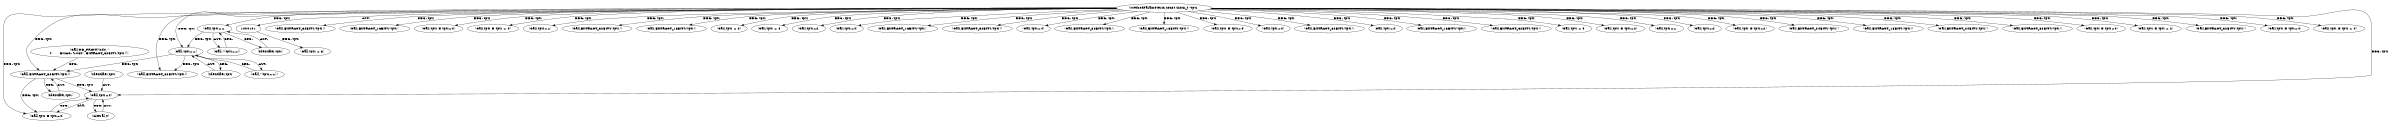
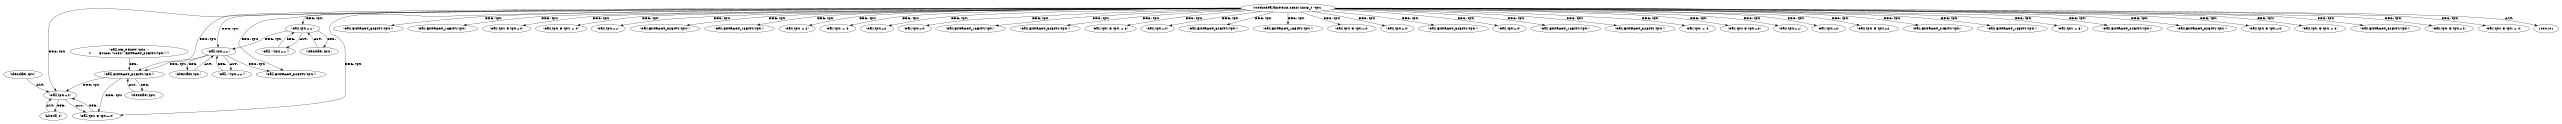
none -> (1110, 29)
(279, 39) -> (1695, 11)
